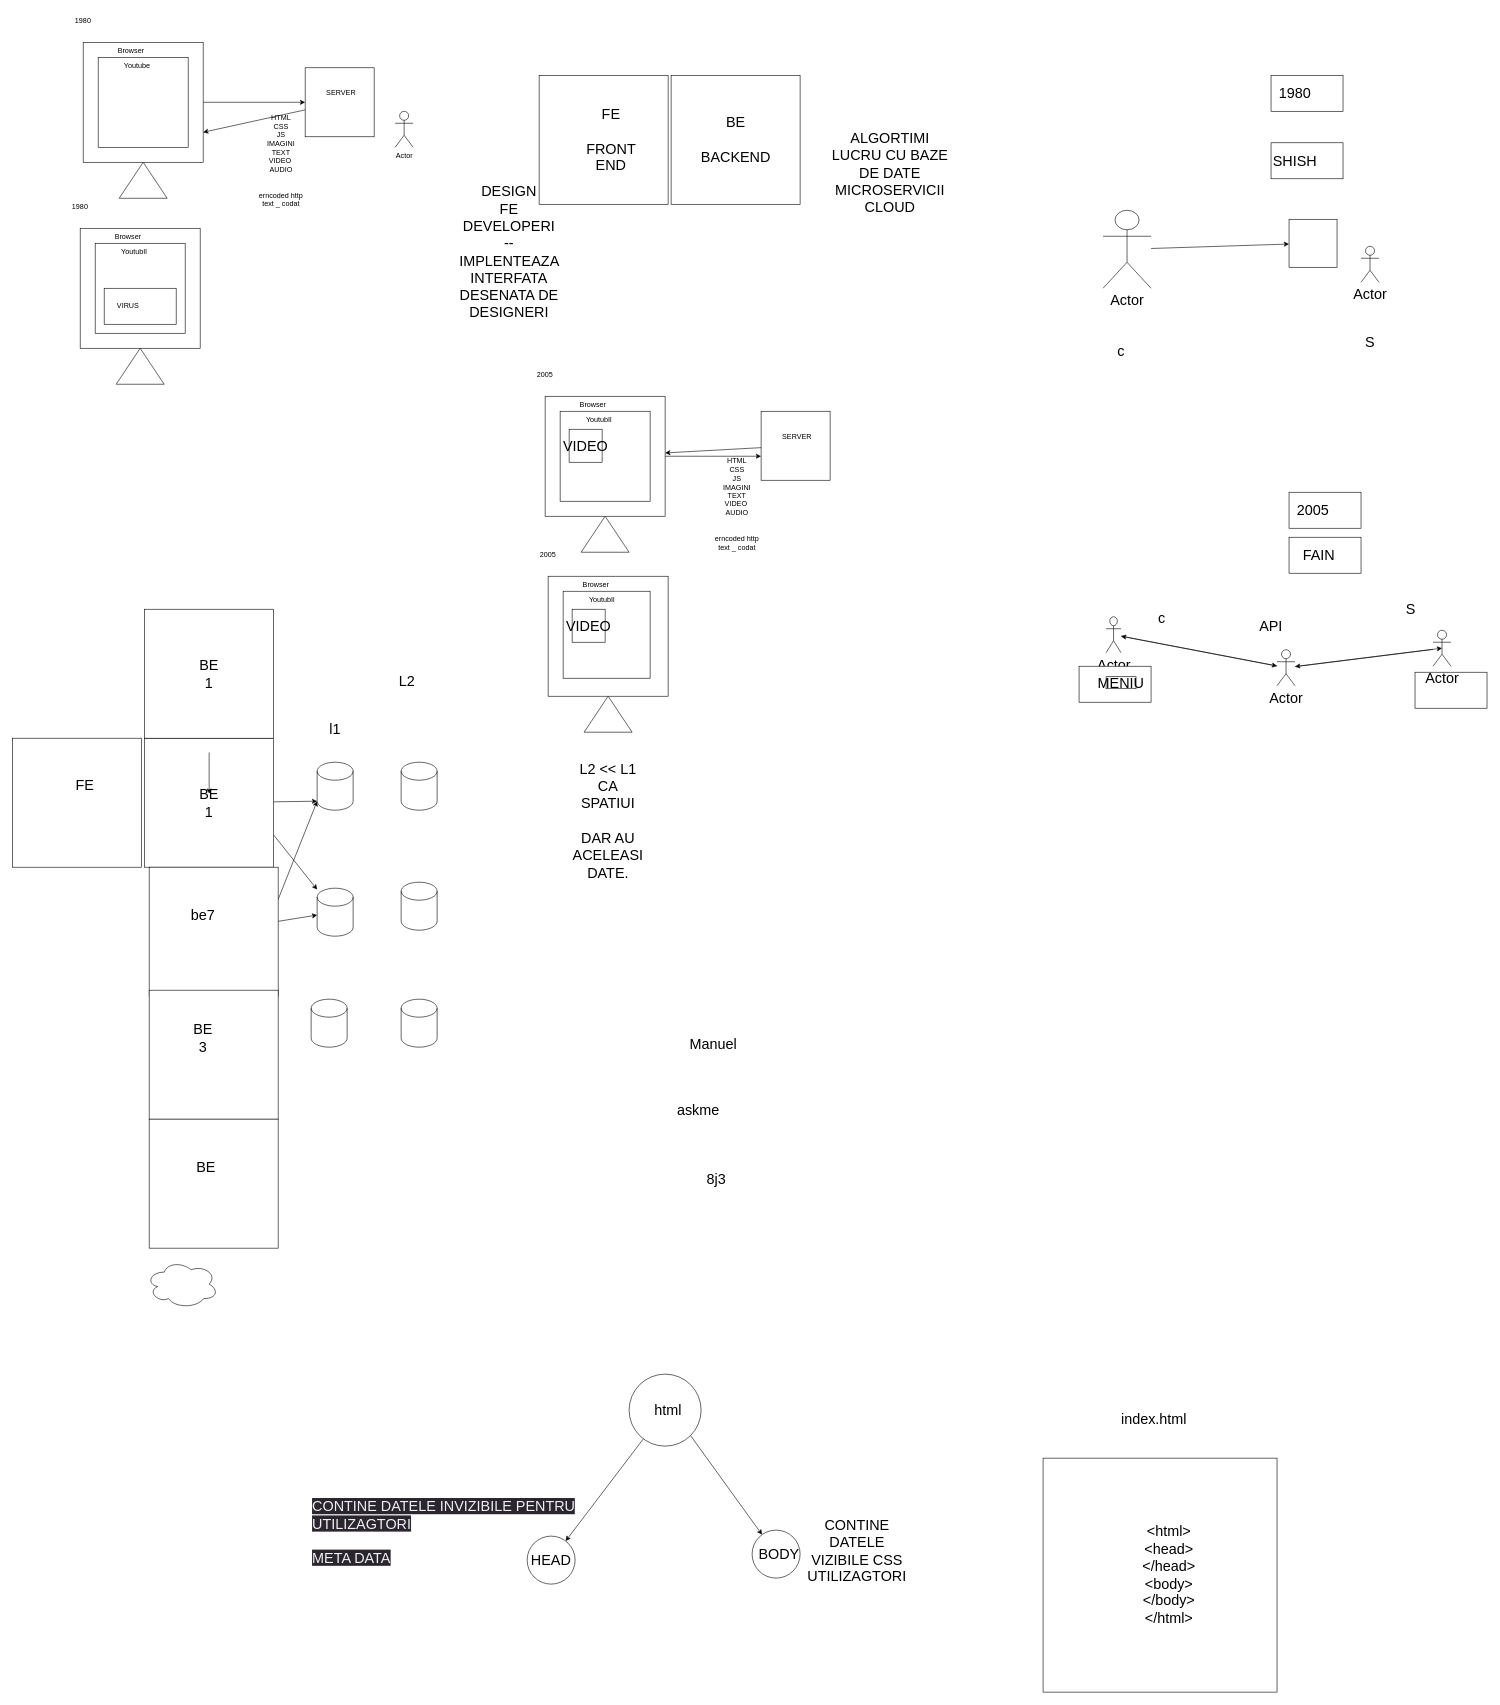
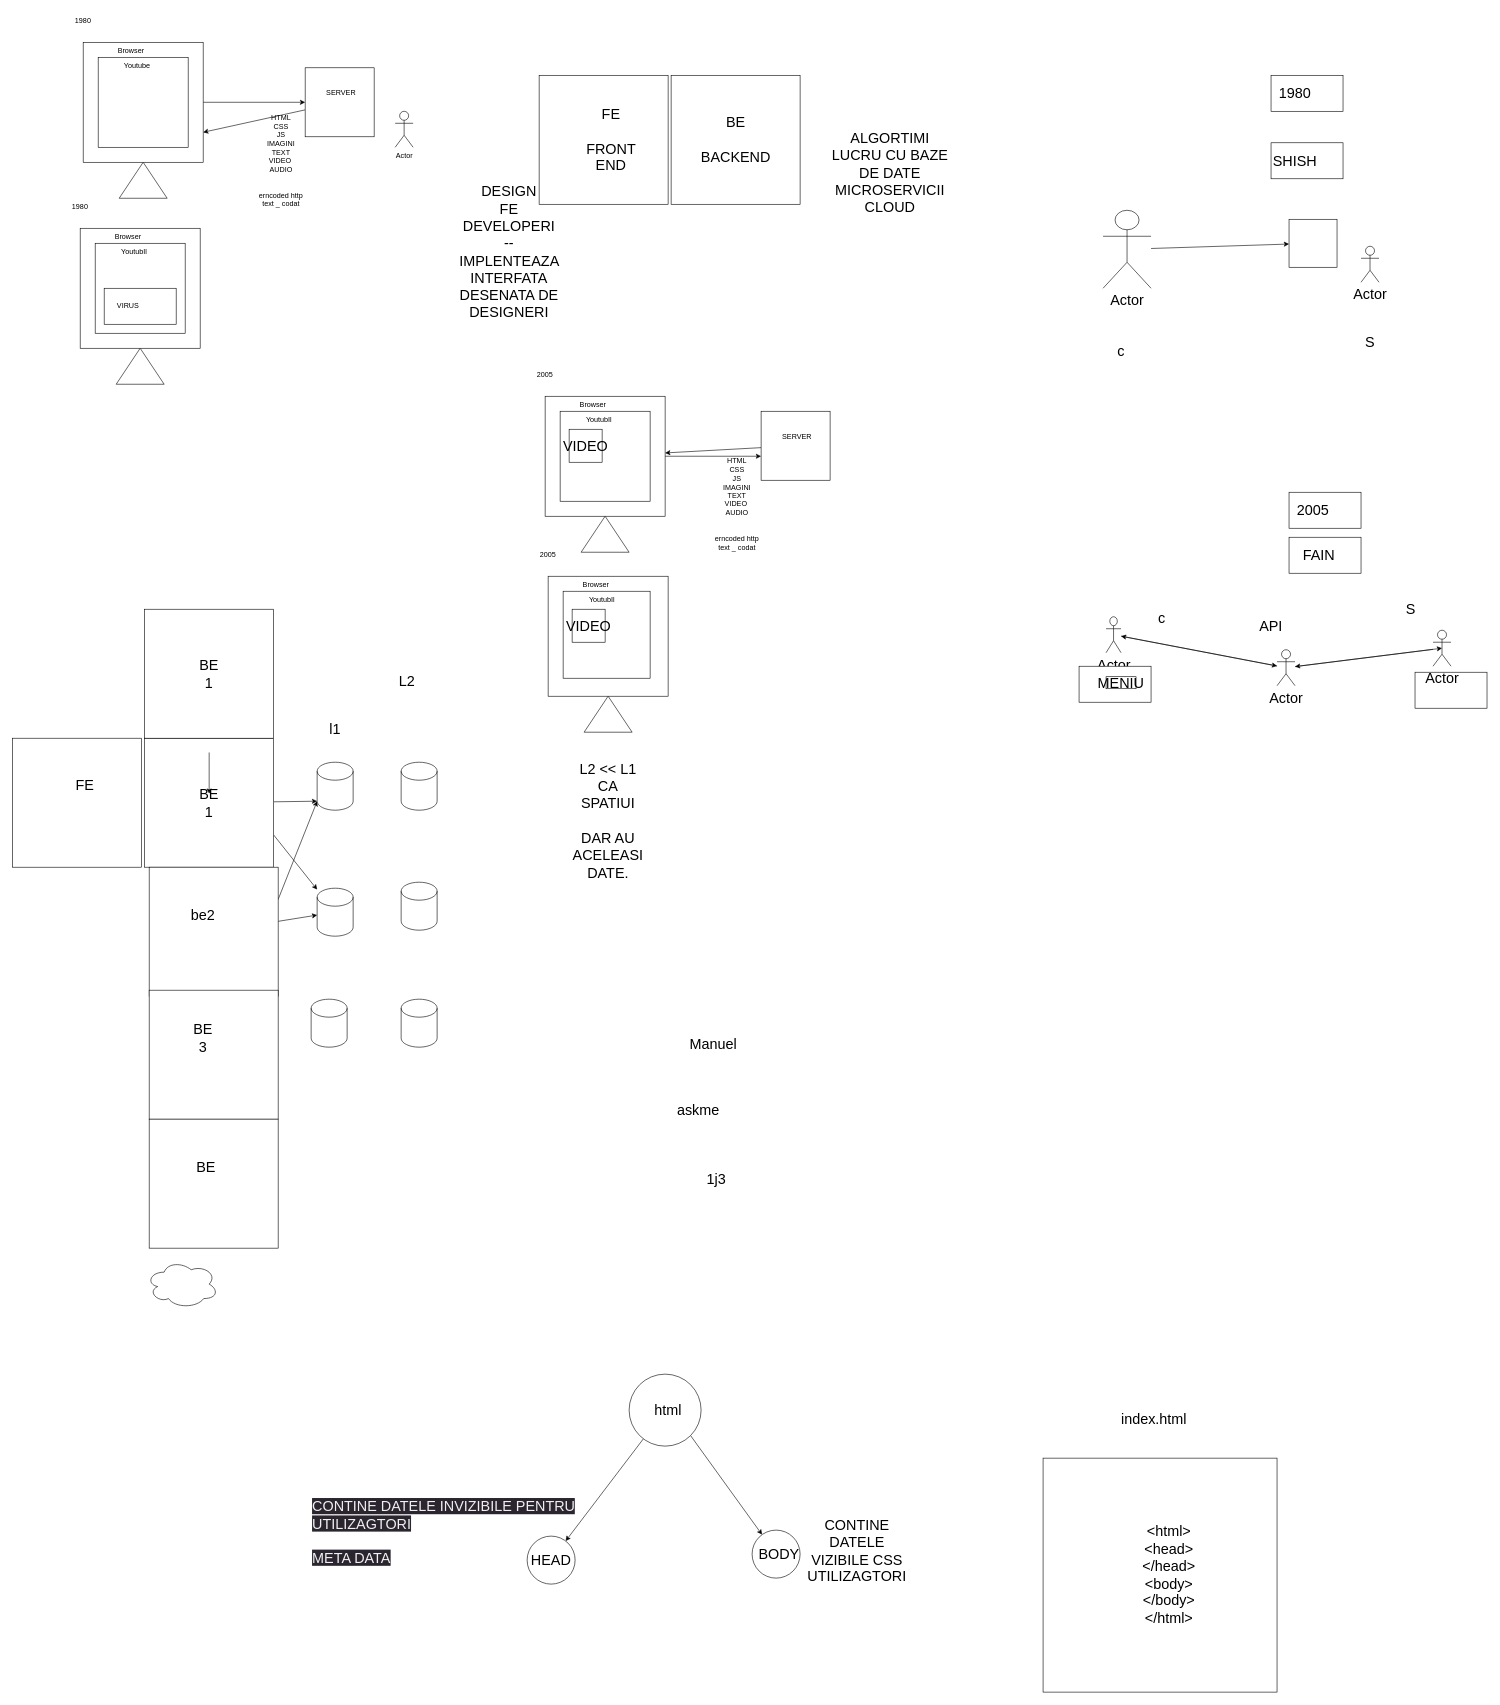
(203, 915) -> (203, 915)
(716, 1179) -> (716, 1179)
